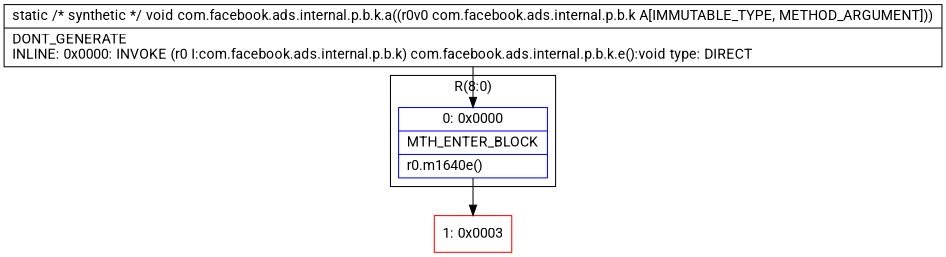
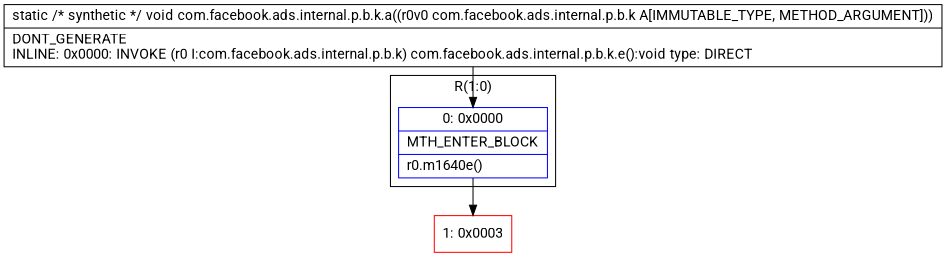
(473, 87) -> (473, 87)
